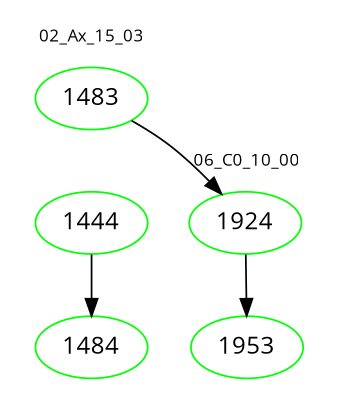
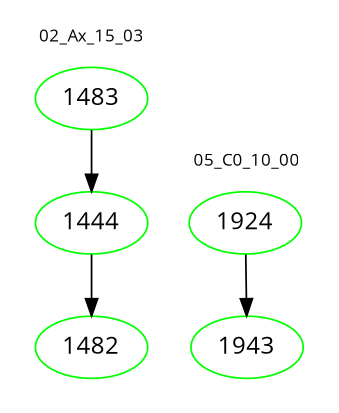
(188, 161) -> (92, 152)
(247, 162) -> (247, 162)
(92, 347) -> (92, 347)
(247, 347) -> (247, 347)
